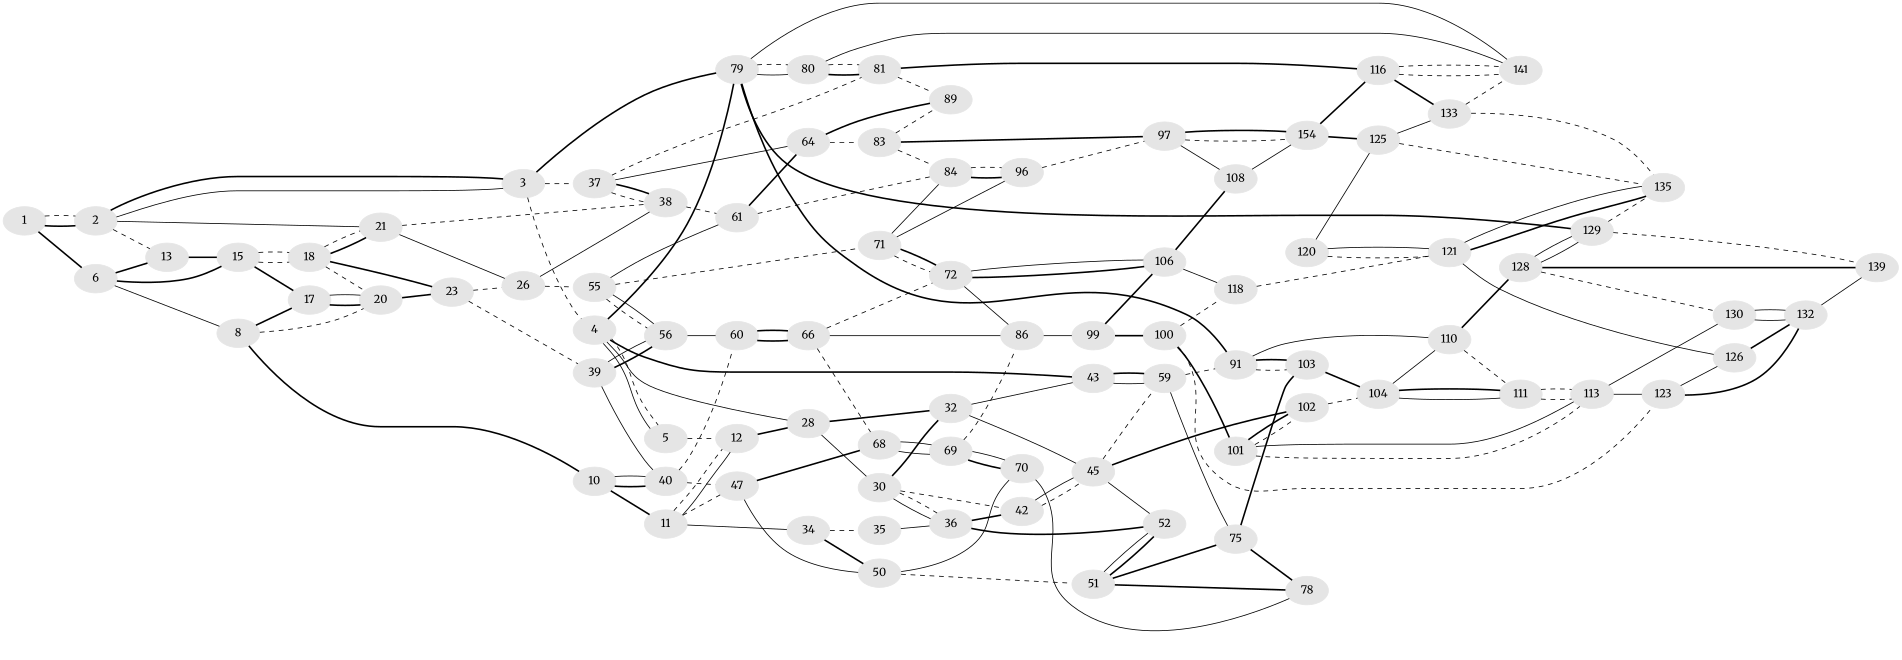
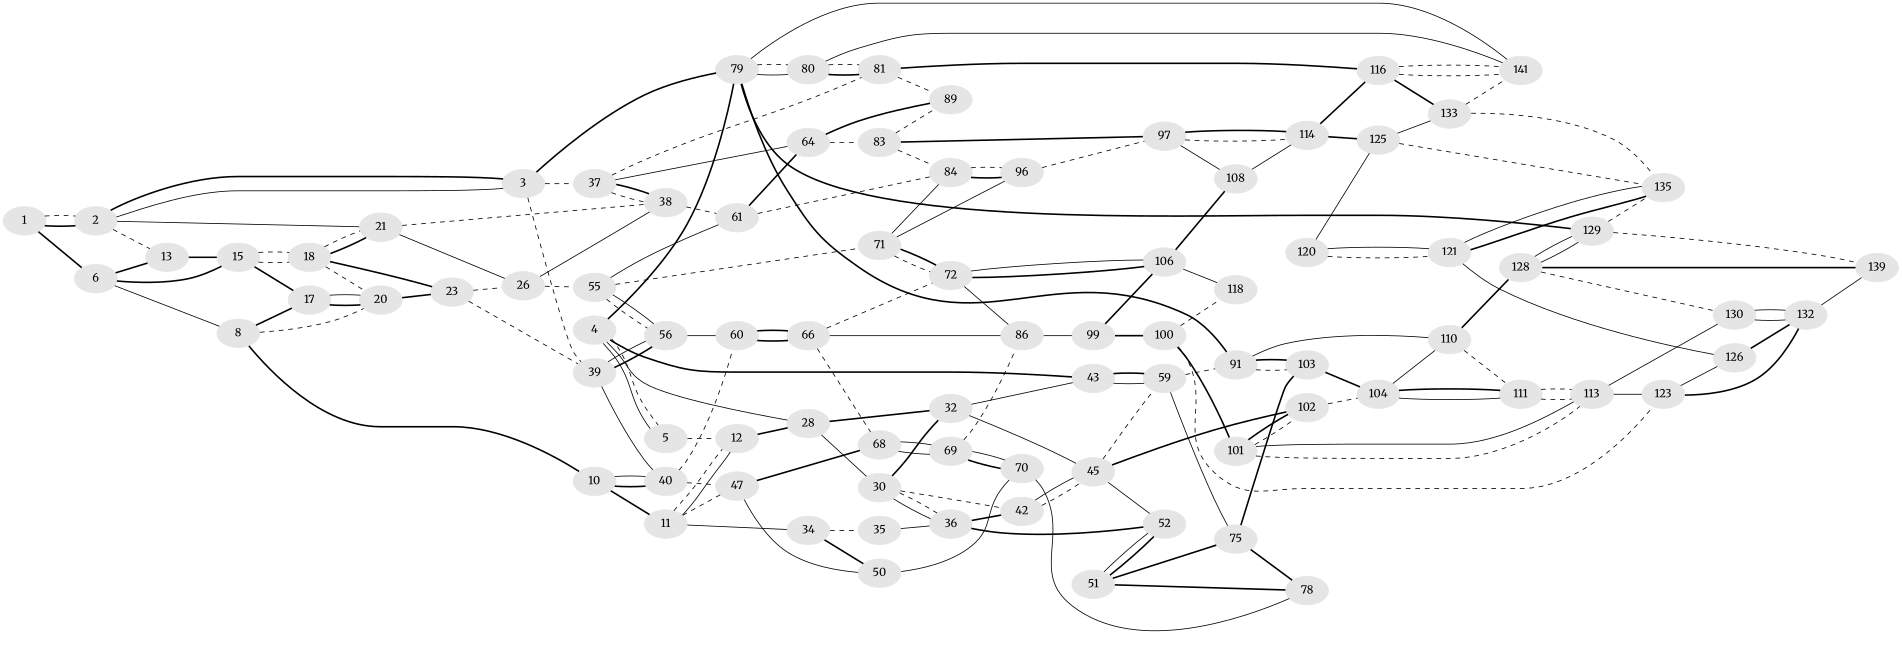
(1307, 135) -> (1307, 135)
(549, 261) -> (551, 281)
(1343, 271) -> none
(986, 579) -> none
